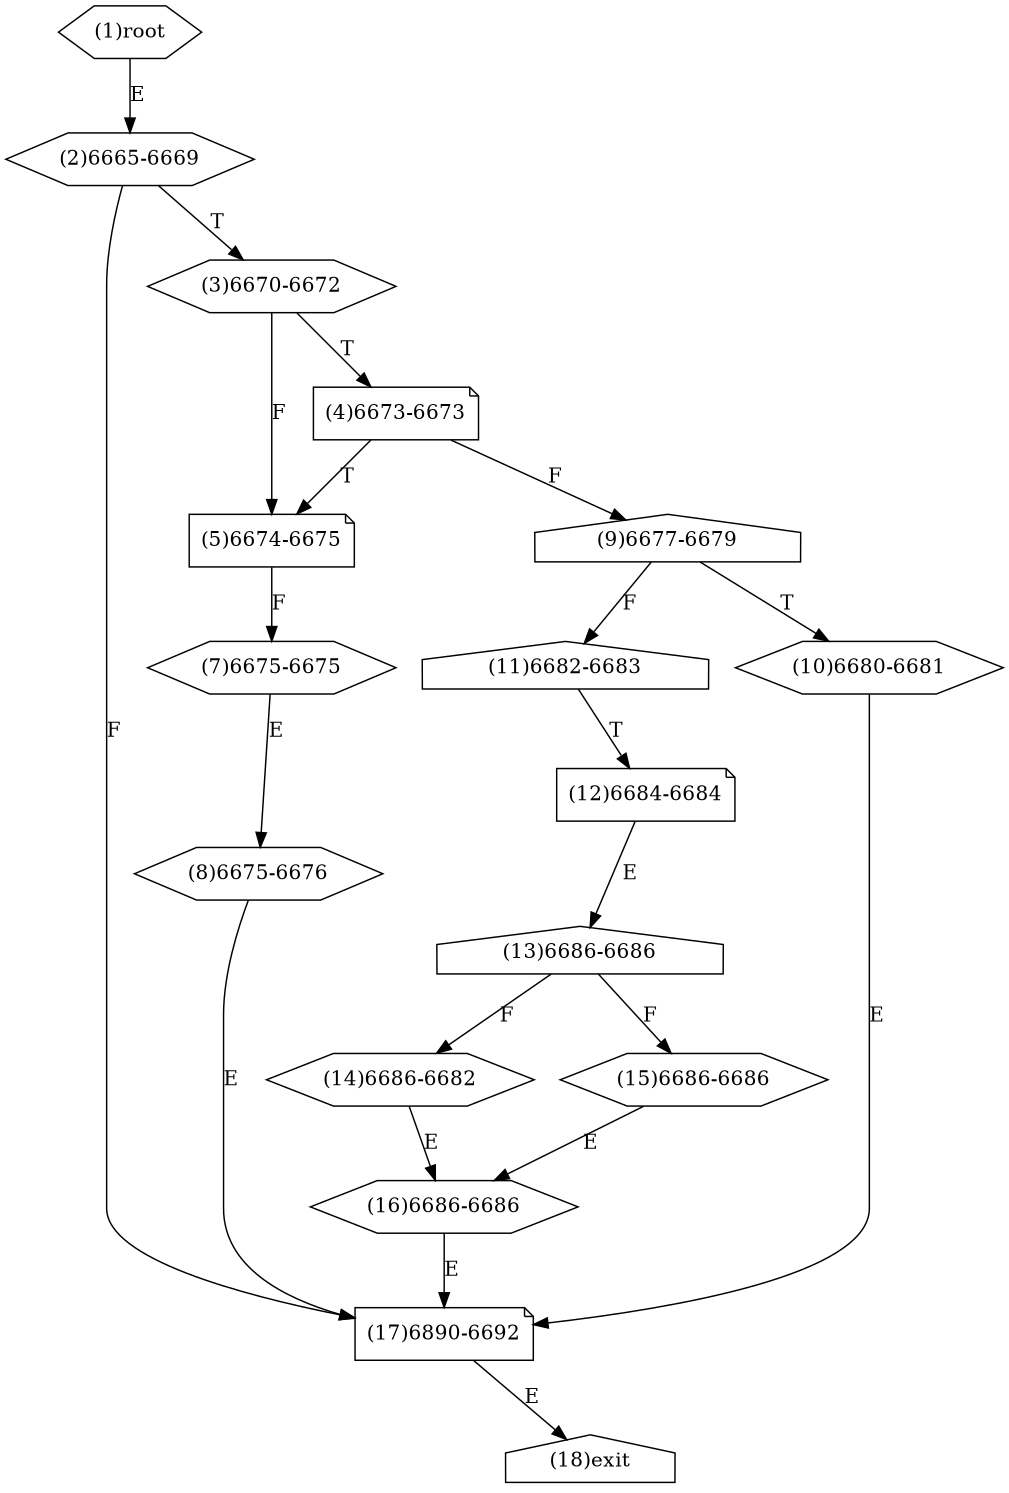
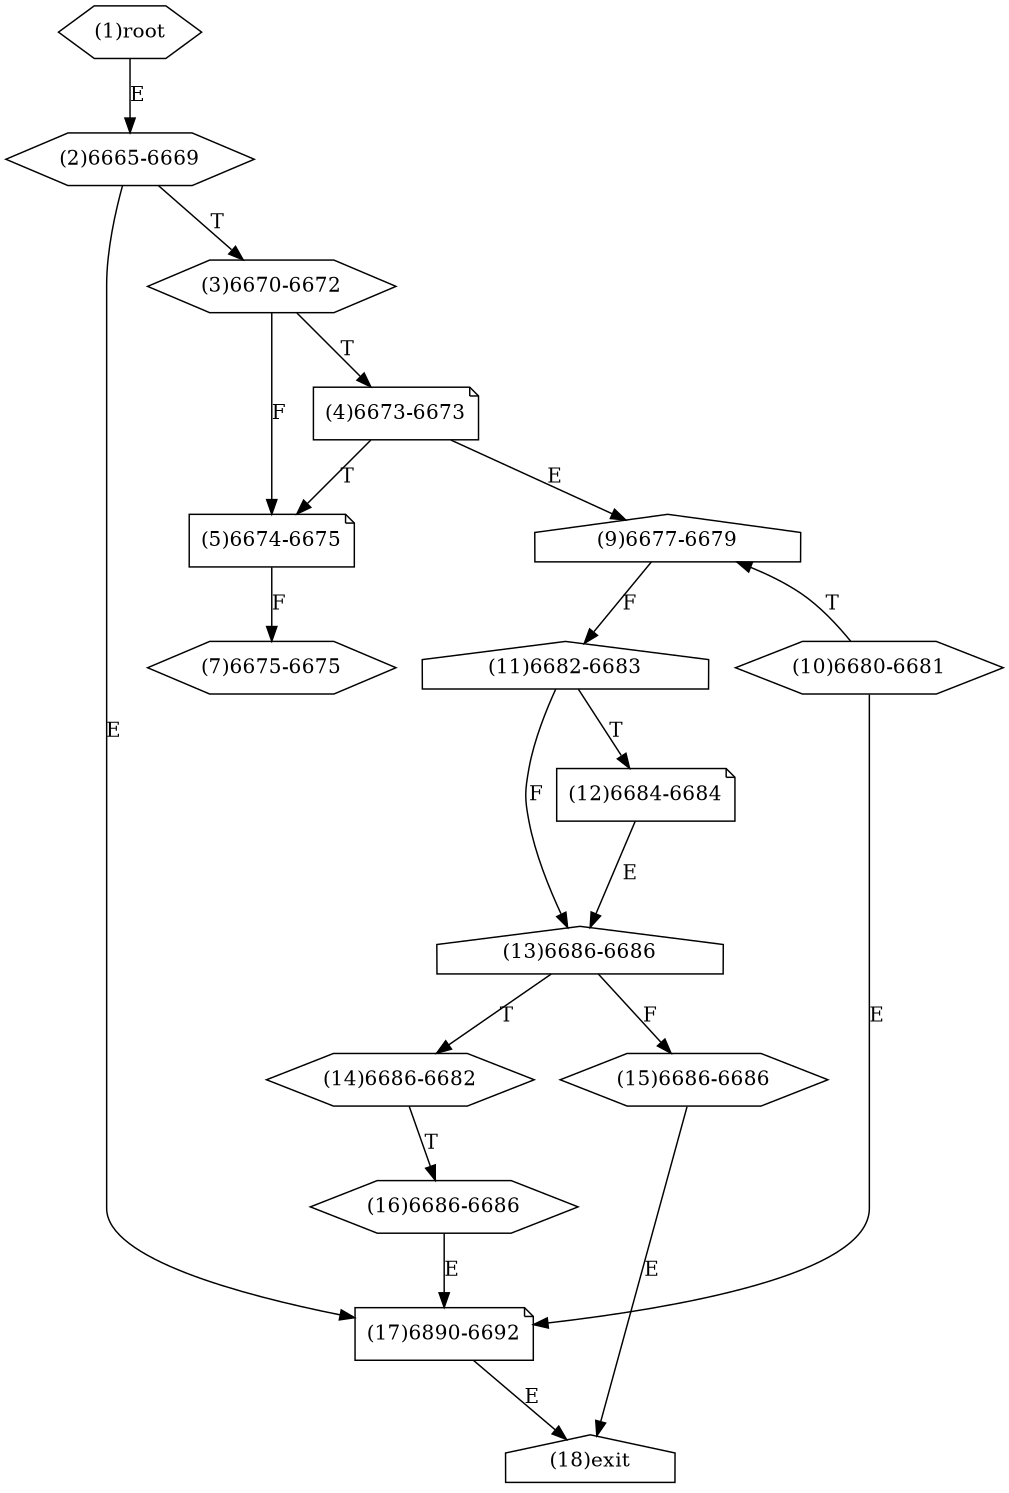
(555, 477) -> (555, 477)
(758, 598) -> (806, 597)
(114, 731) -> (114, 731)
none -> (526, 802)
(259, 874) -> none
(507, 1016) -> (507, 1016)
(575, 1140) -> (644, 1264)
(432, 1143) -> (432, 1143)
